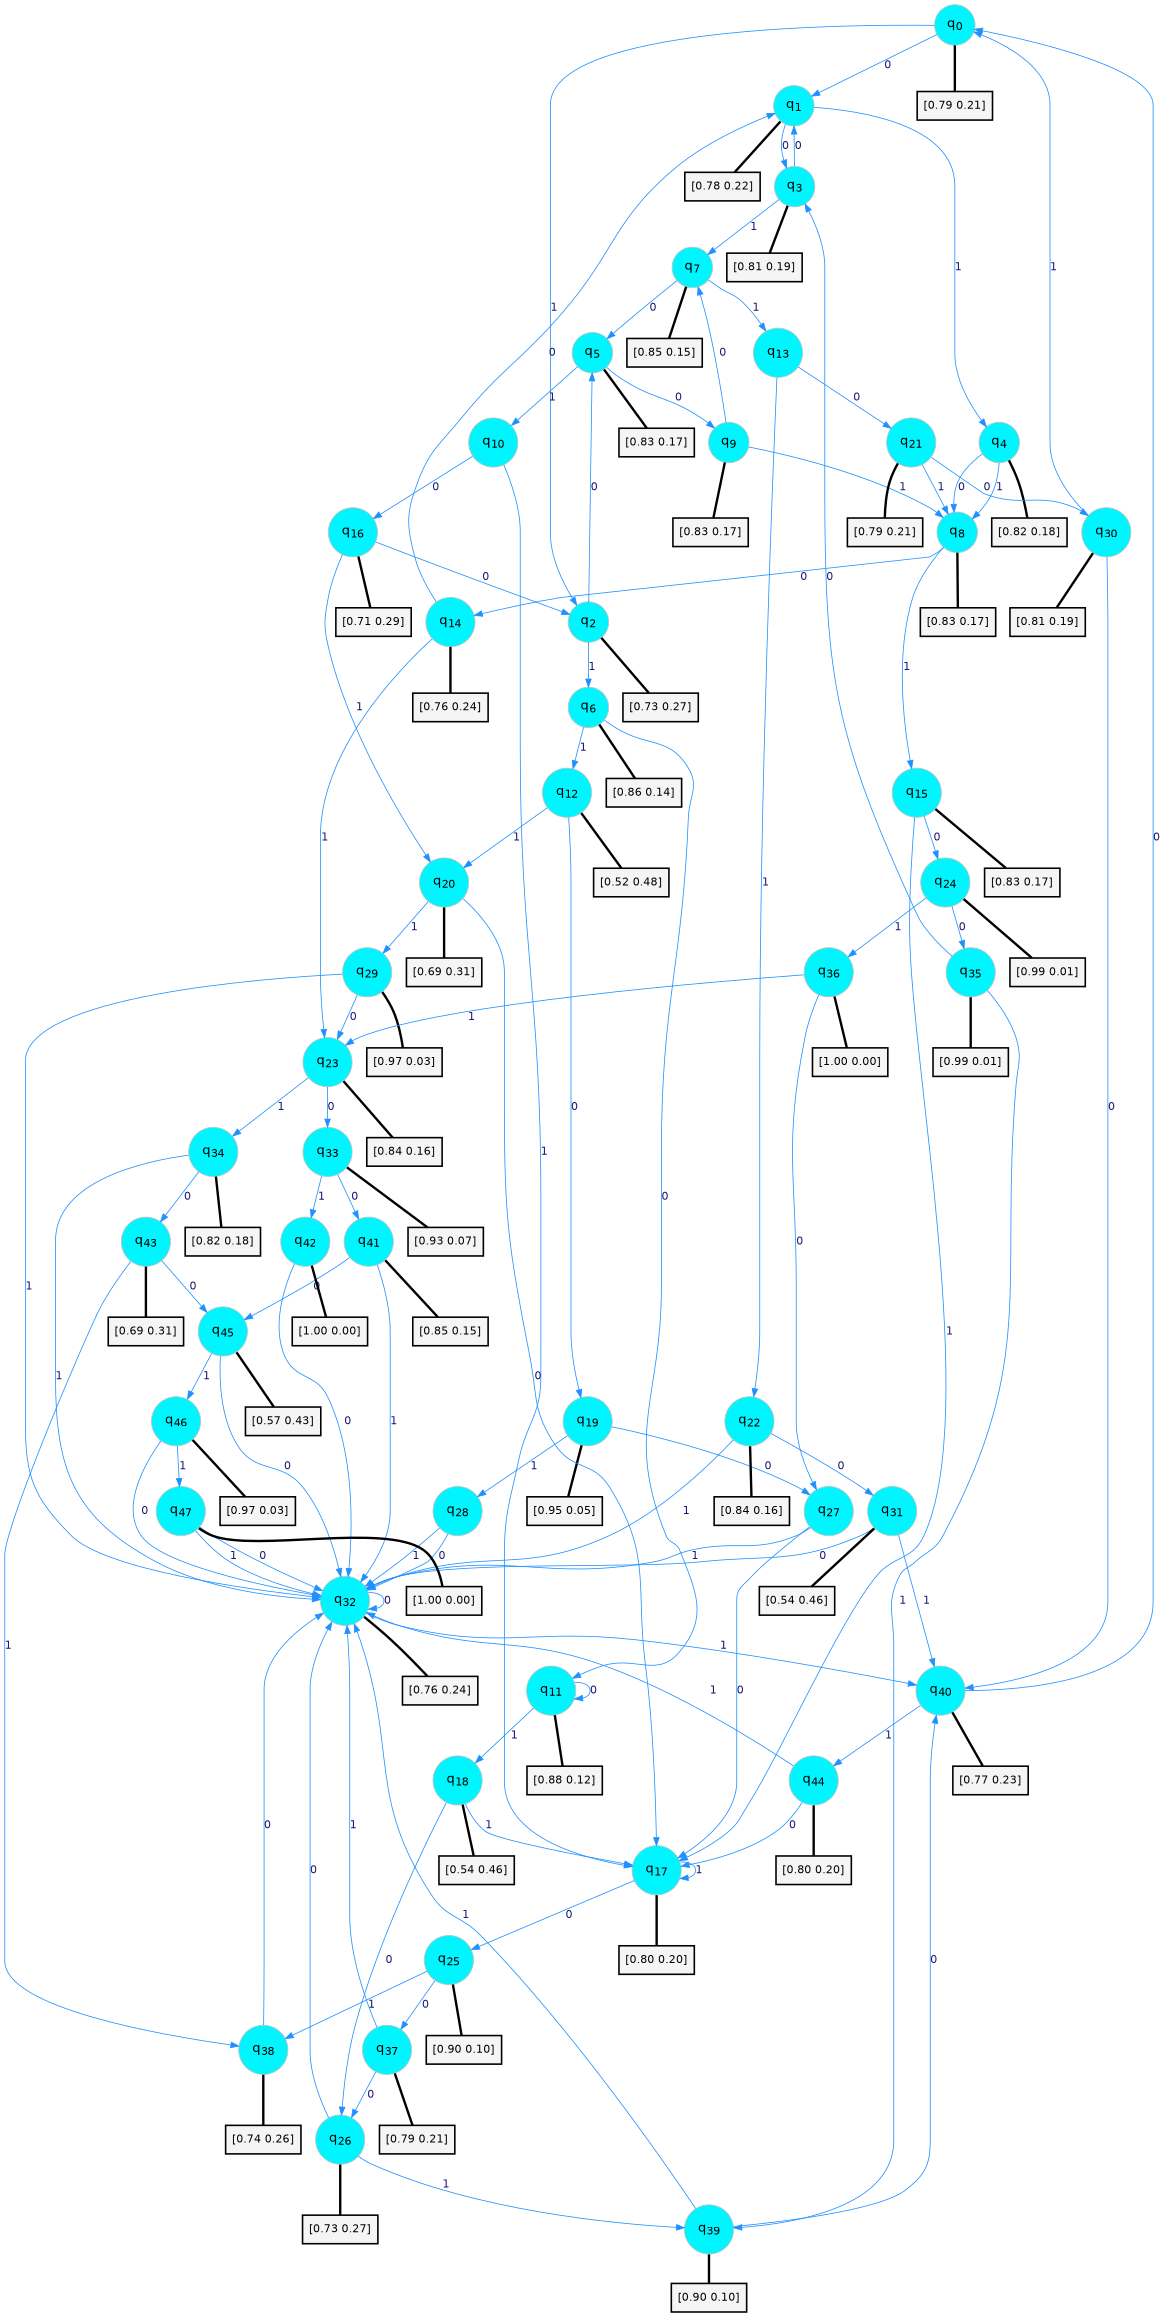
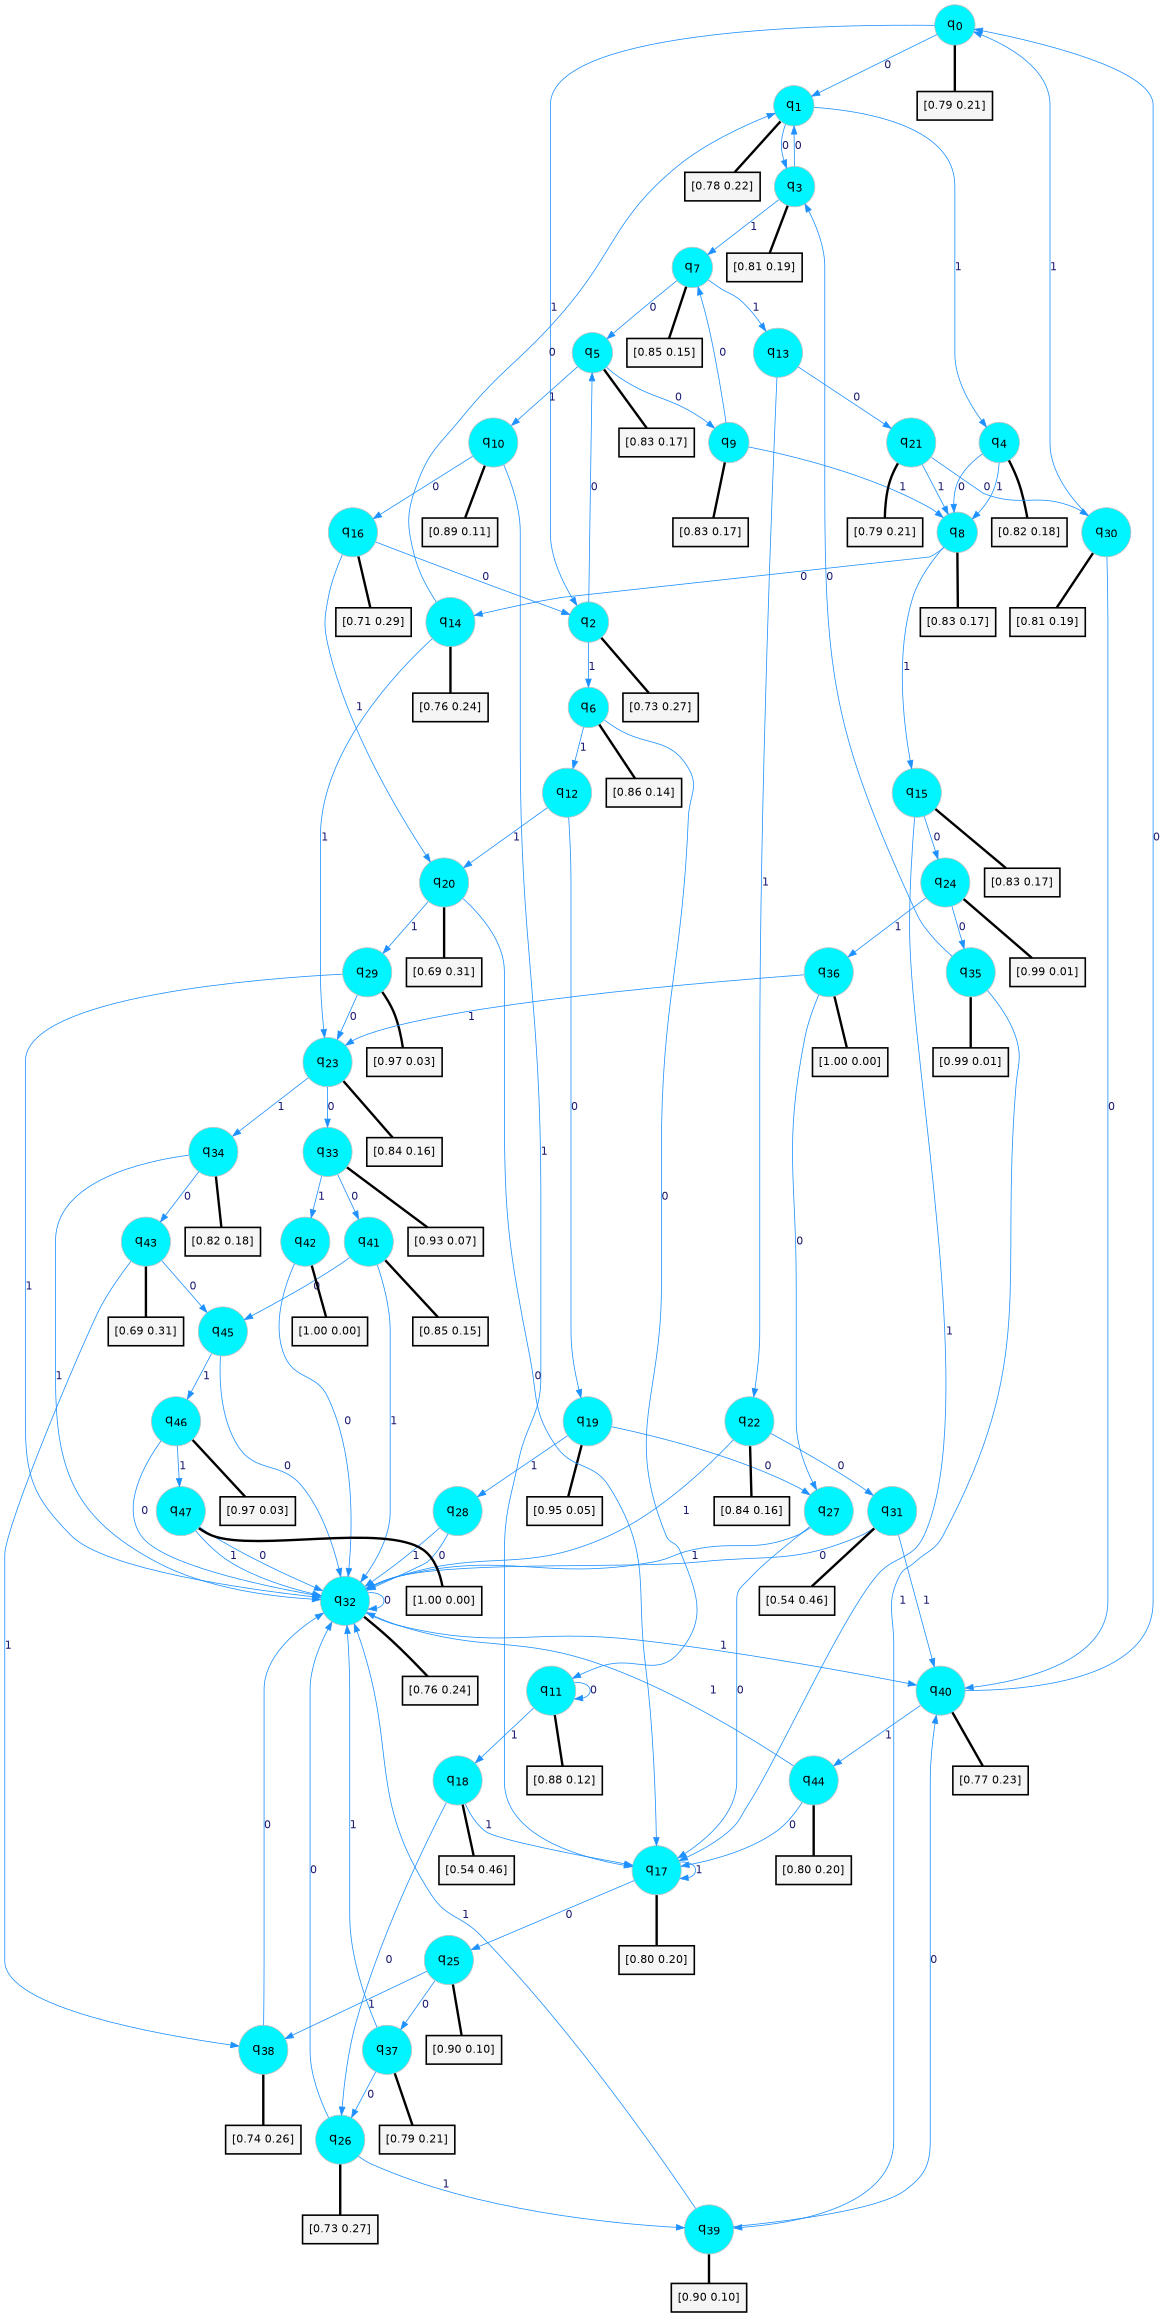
none -> (460, 532)
(631, 883) -> none
(283, 1421) -> none
